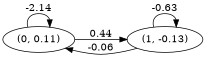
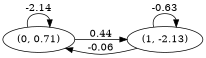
(39, 39) -> (39, 39)
(165, 39) -> (165, 39)
